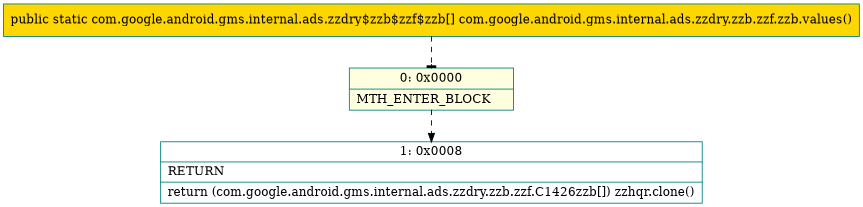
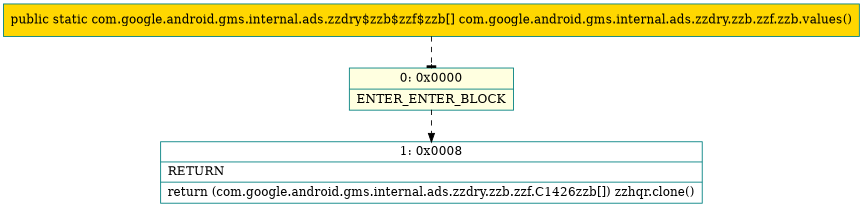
(424, 99) -> (431, 99)
